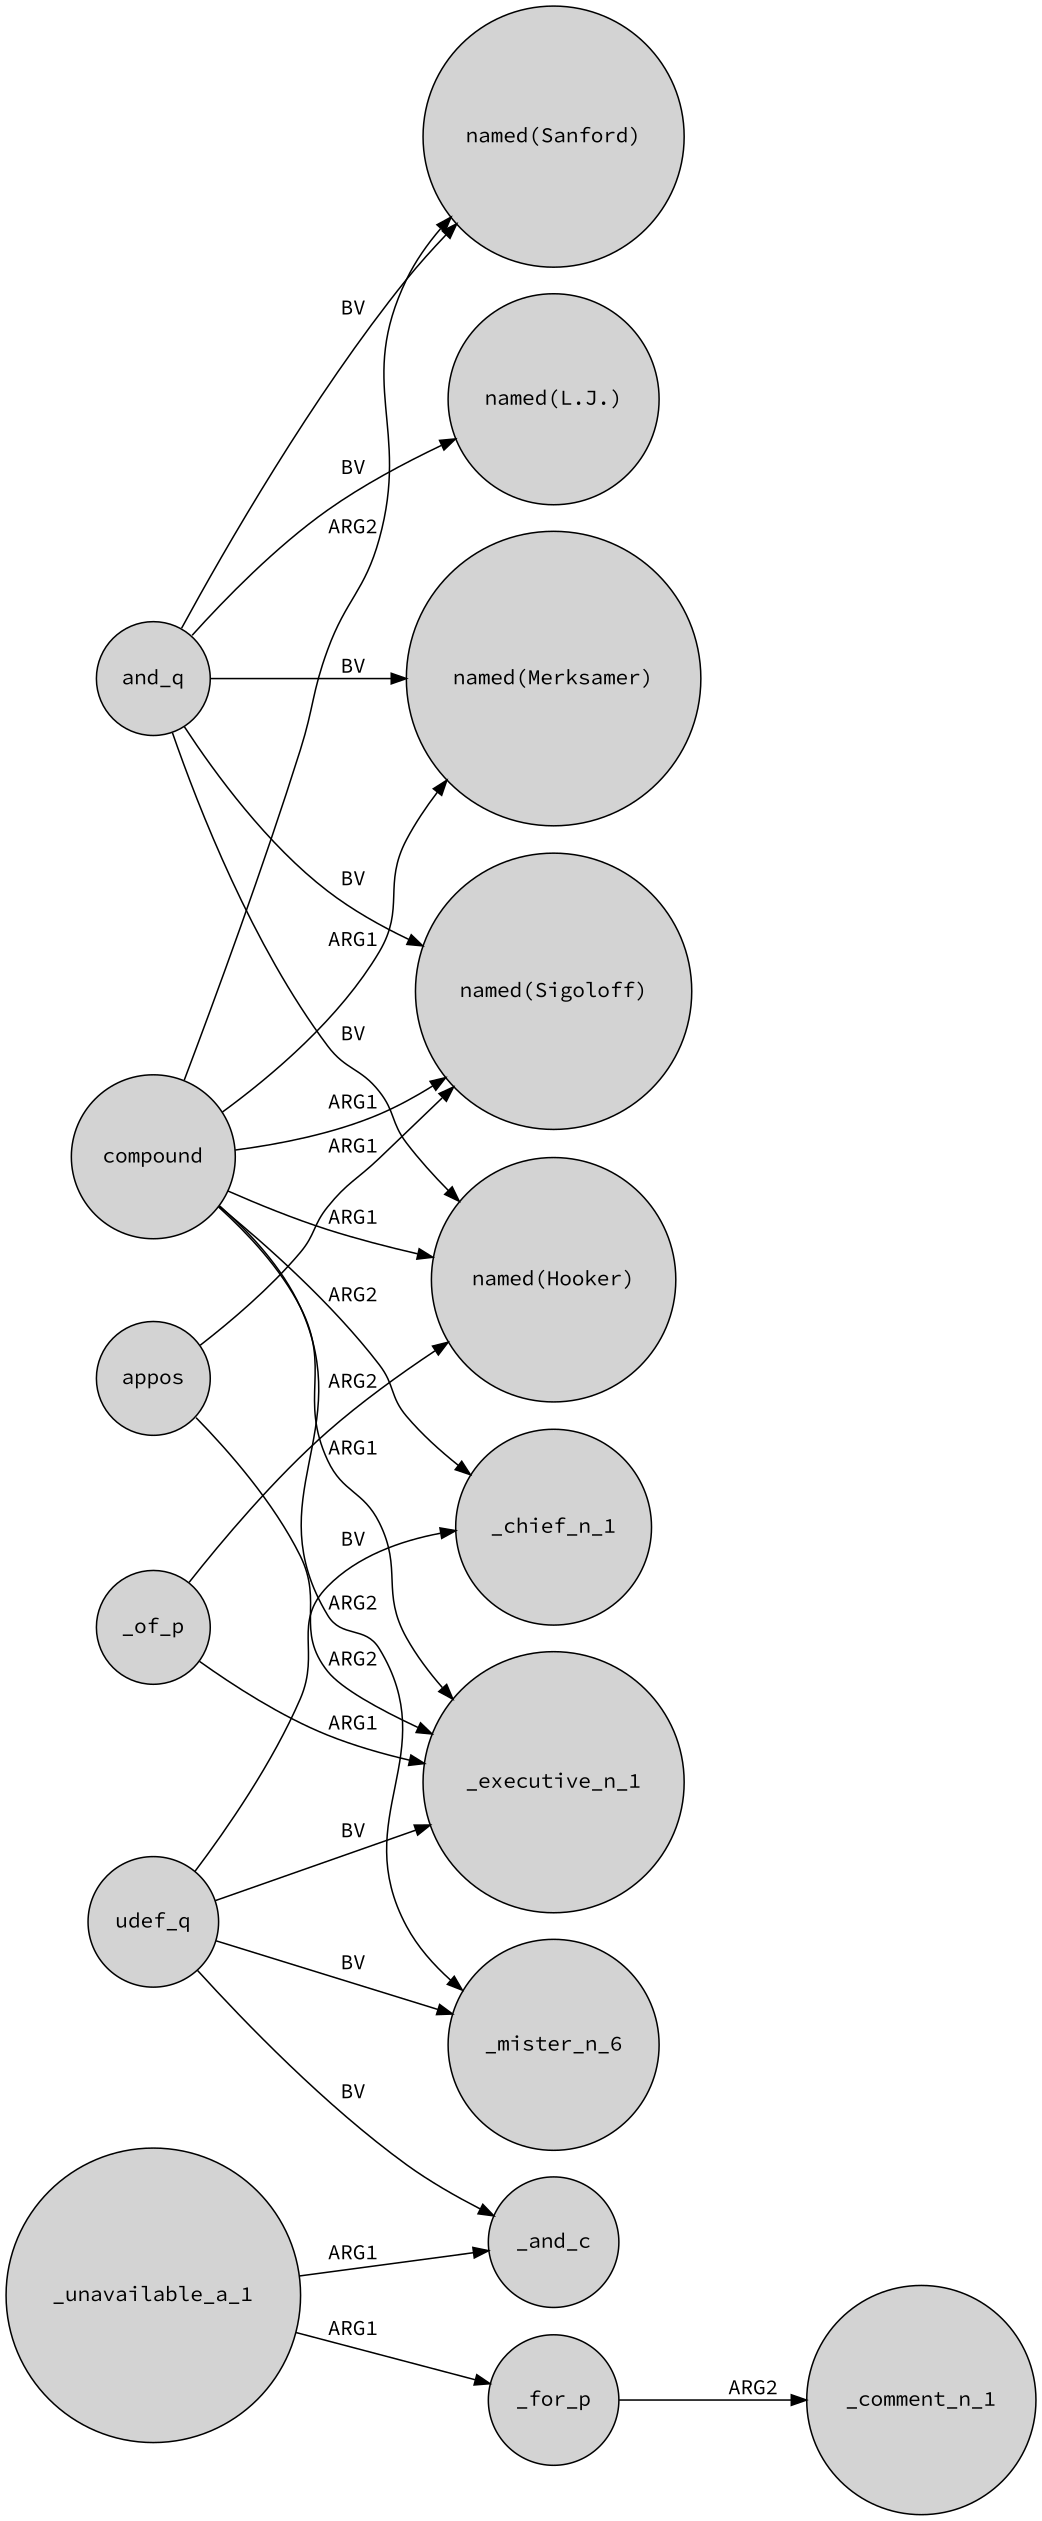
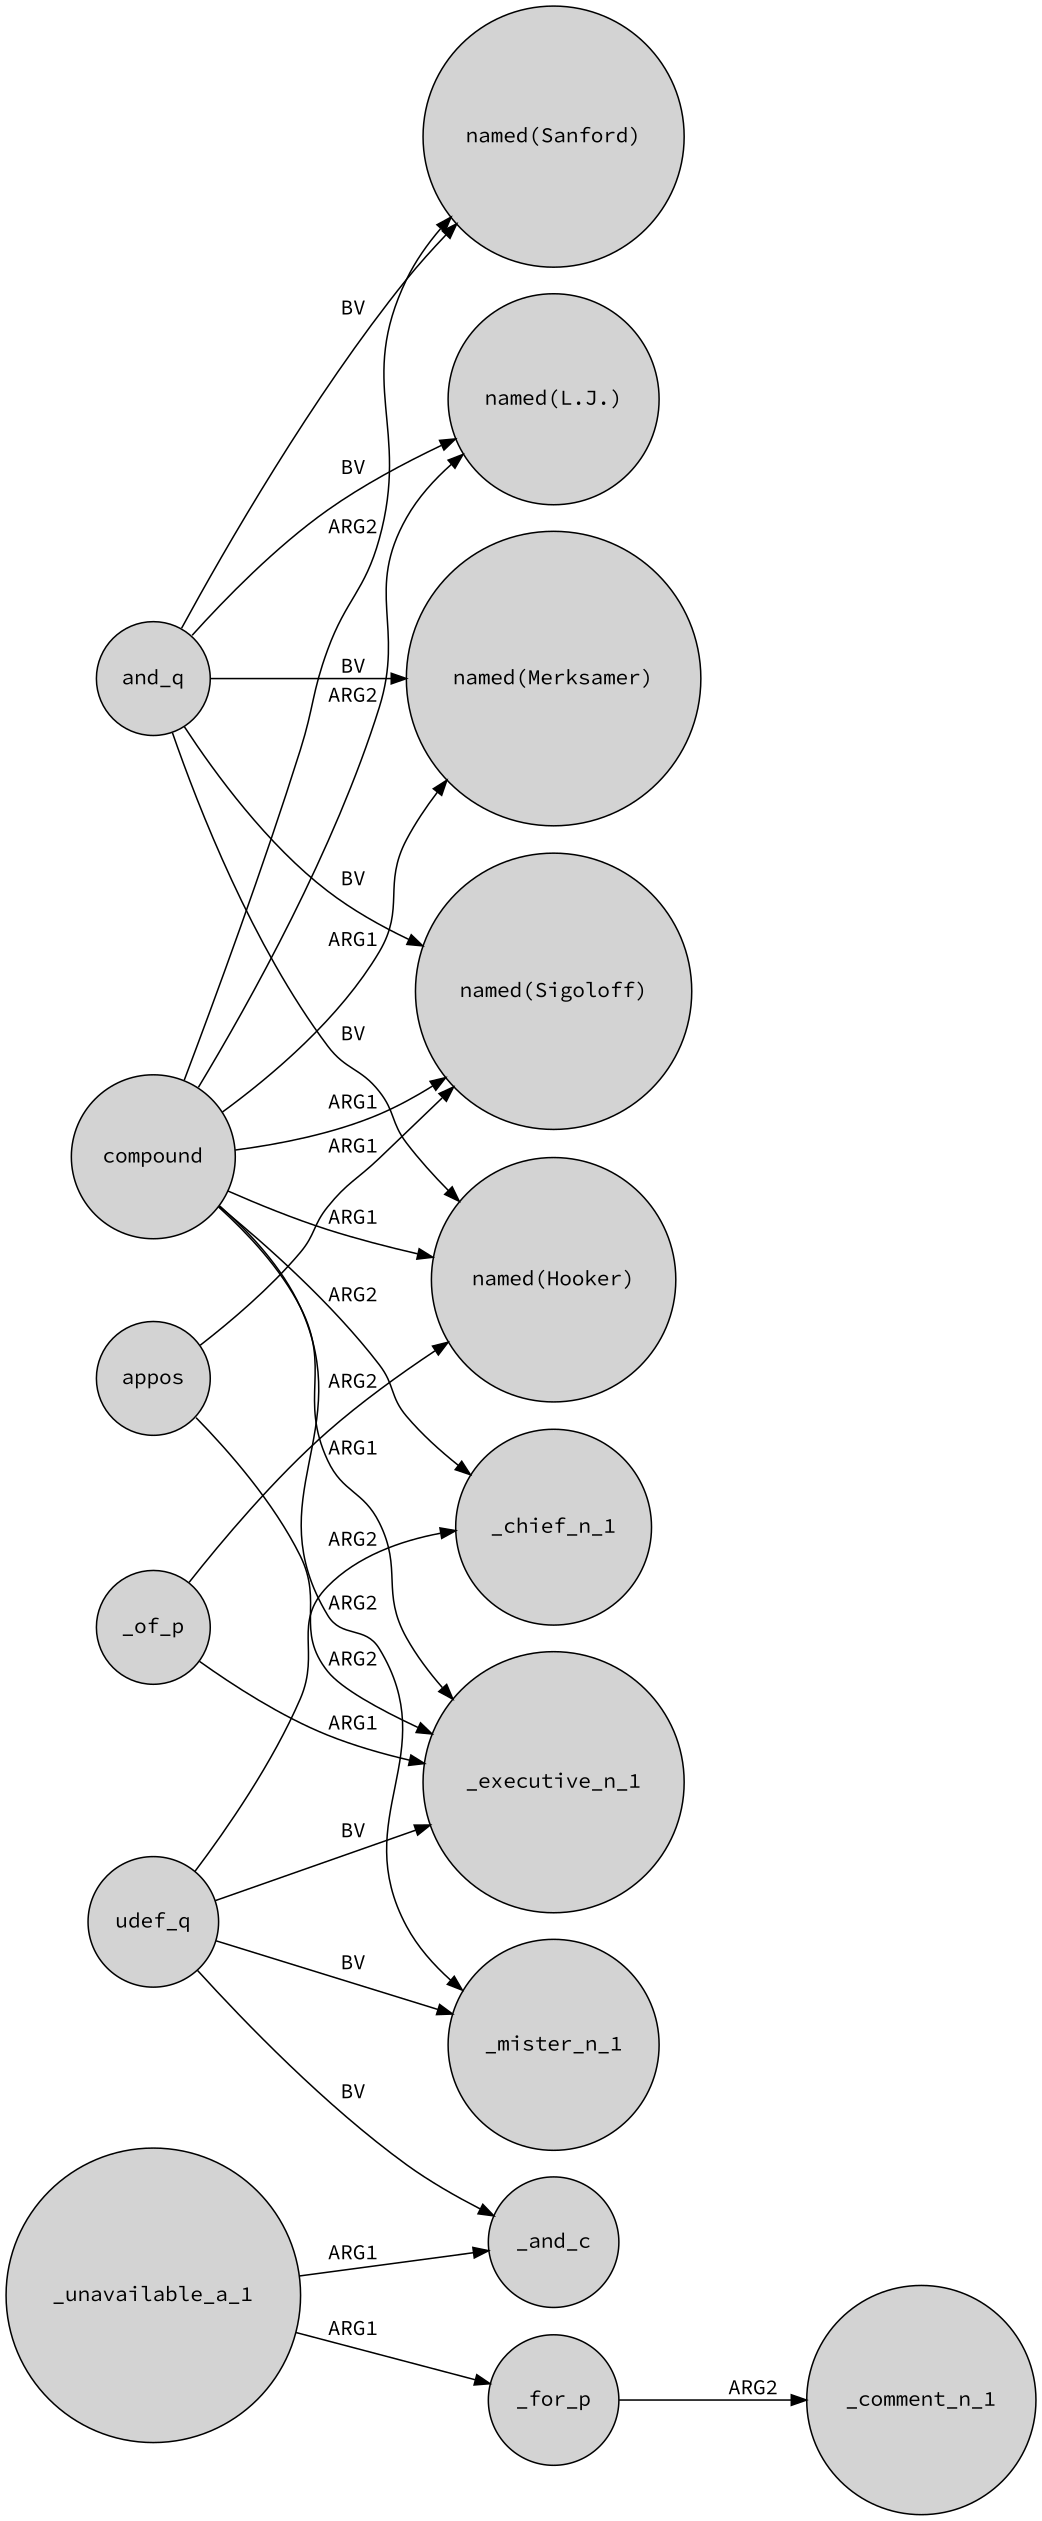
none -> (353, 781)
(353, 1540) -> (353, 1540)
(554, 2045) -> (554, 2045)
